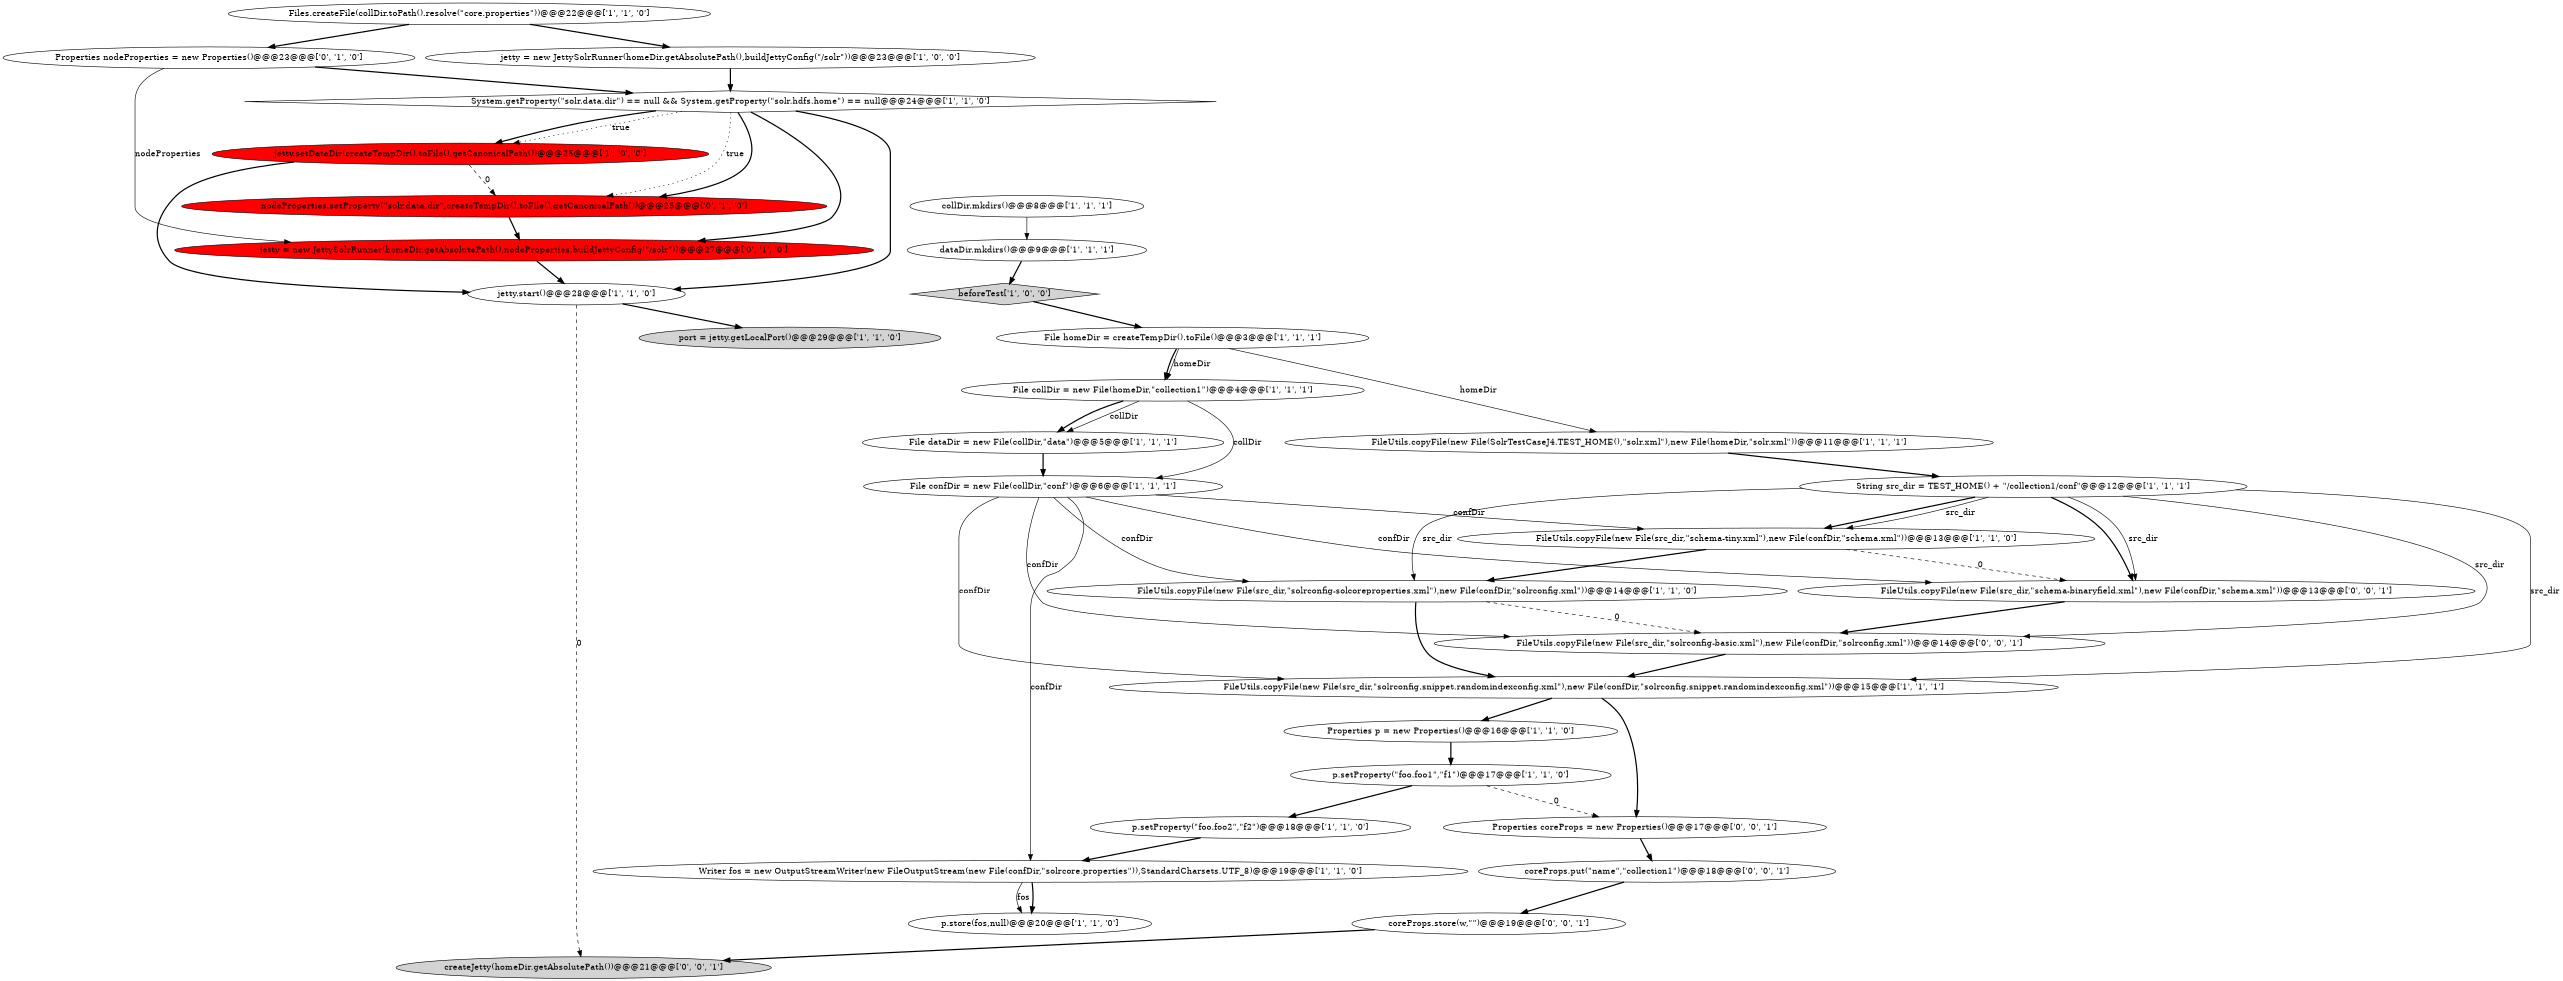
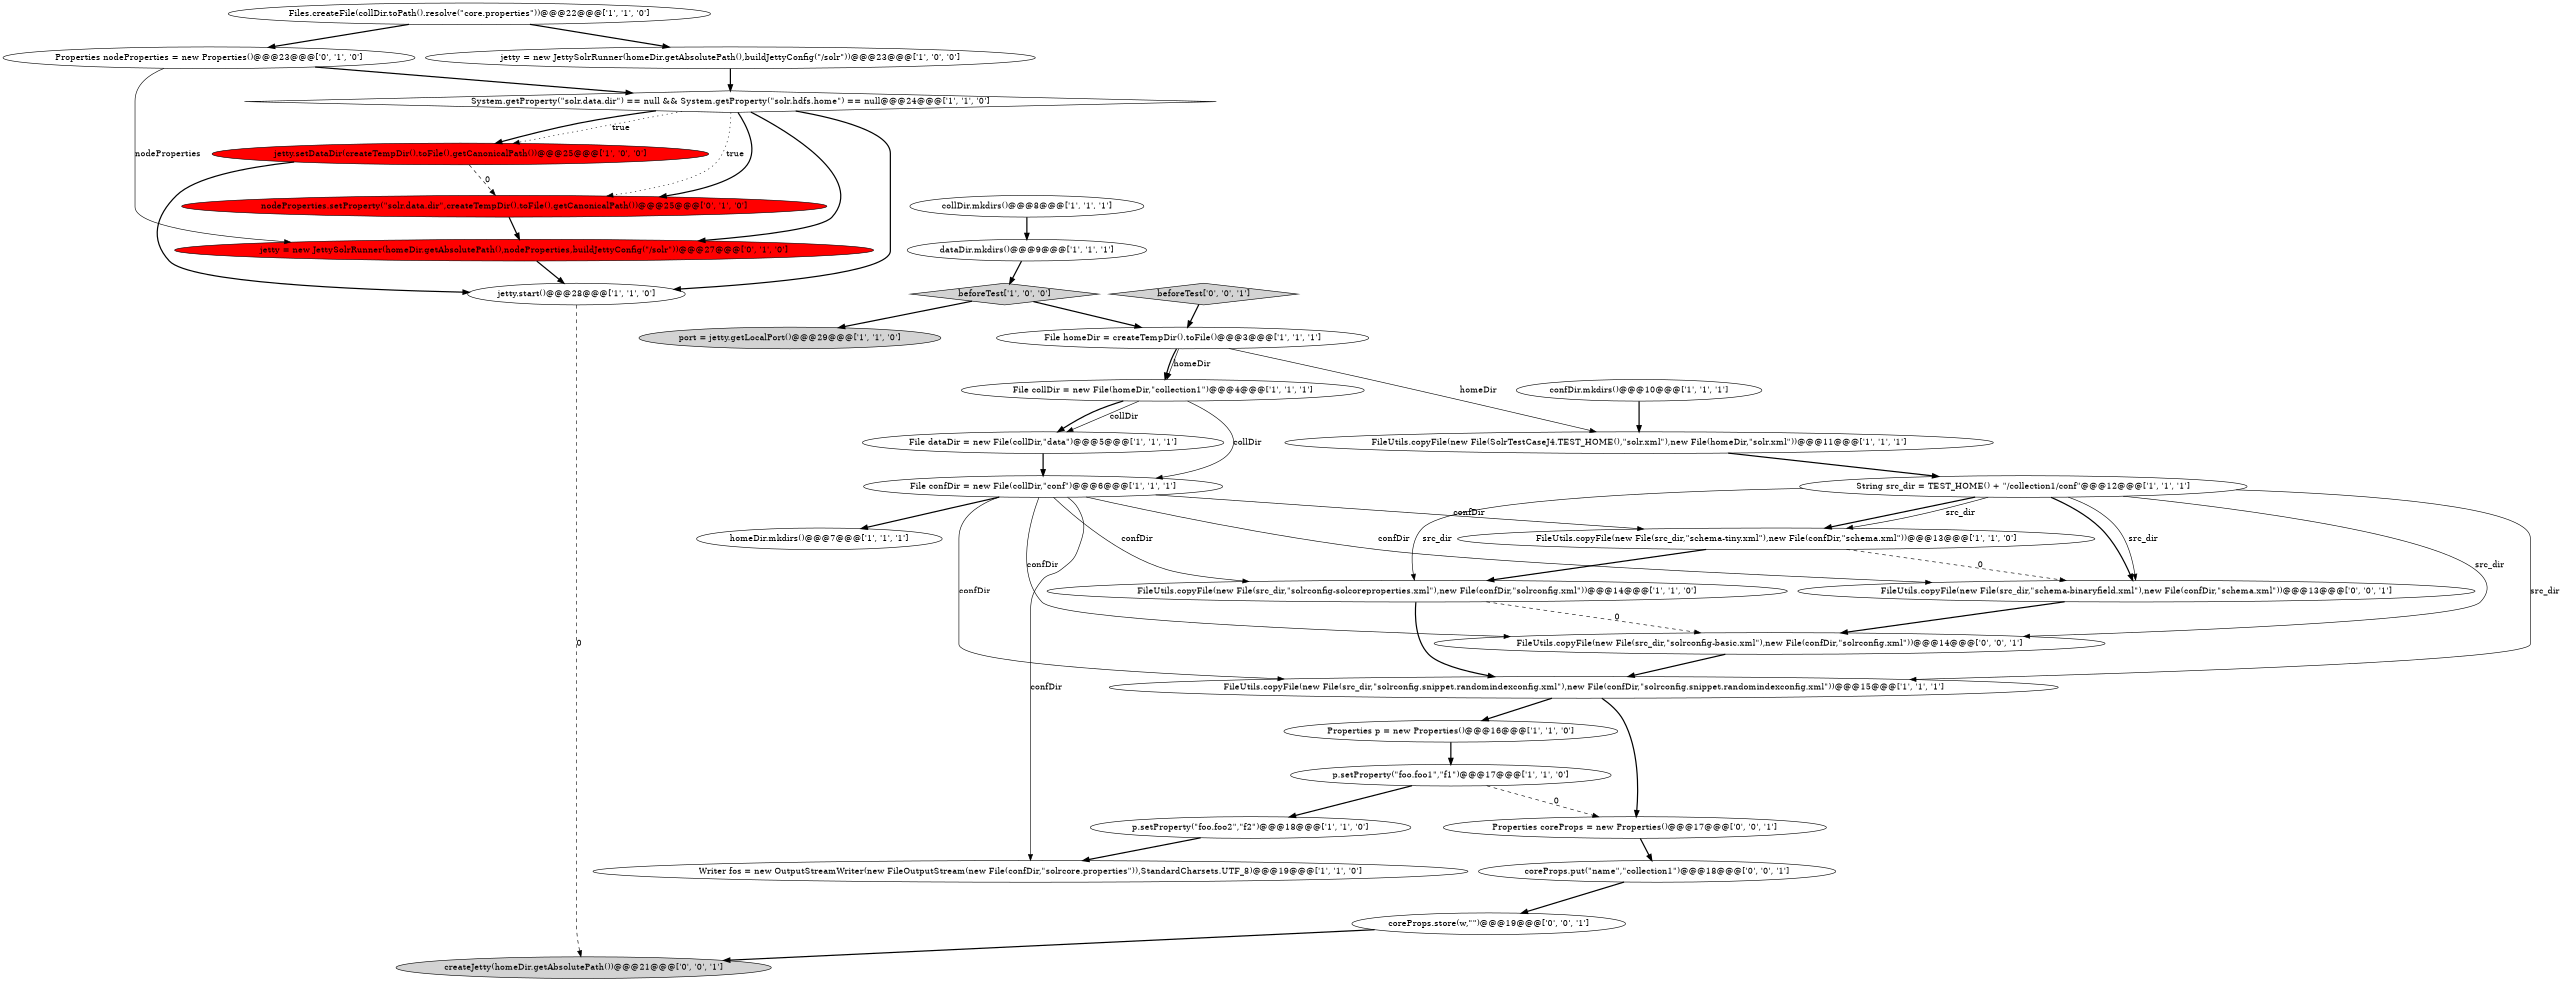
(1027, 225) -> (1027, 225)
none -> (1204, 294)
(679, 315) -> (908, 314)
none -> (1639, 390)
none -> (819, 539)
(1030, 924) -> none
